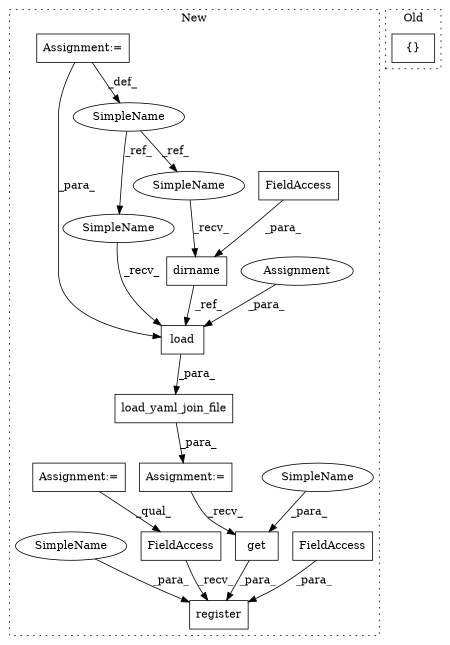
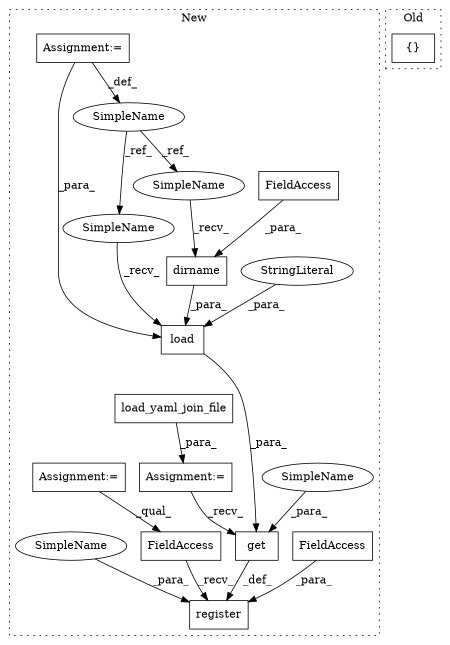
(297, 271) -> (297, 271)
(209, 305) -> (209, 305)
(179, 370) -> (248, 431)
(258, 580) -> (258, 580)
